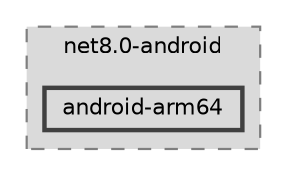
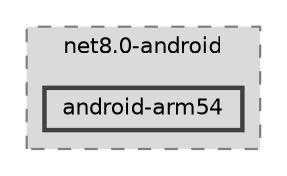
(143, 109) -> (143, 109)
